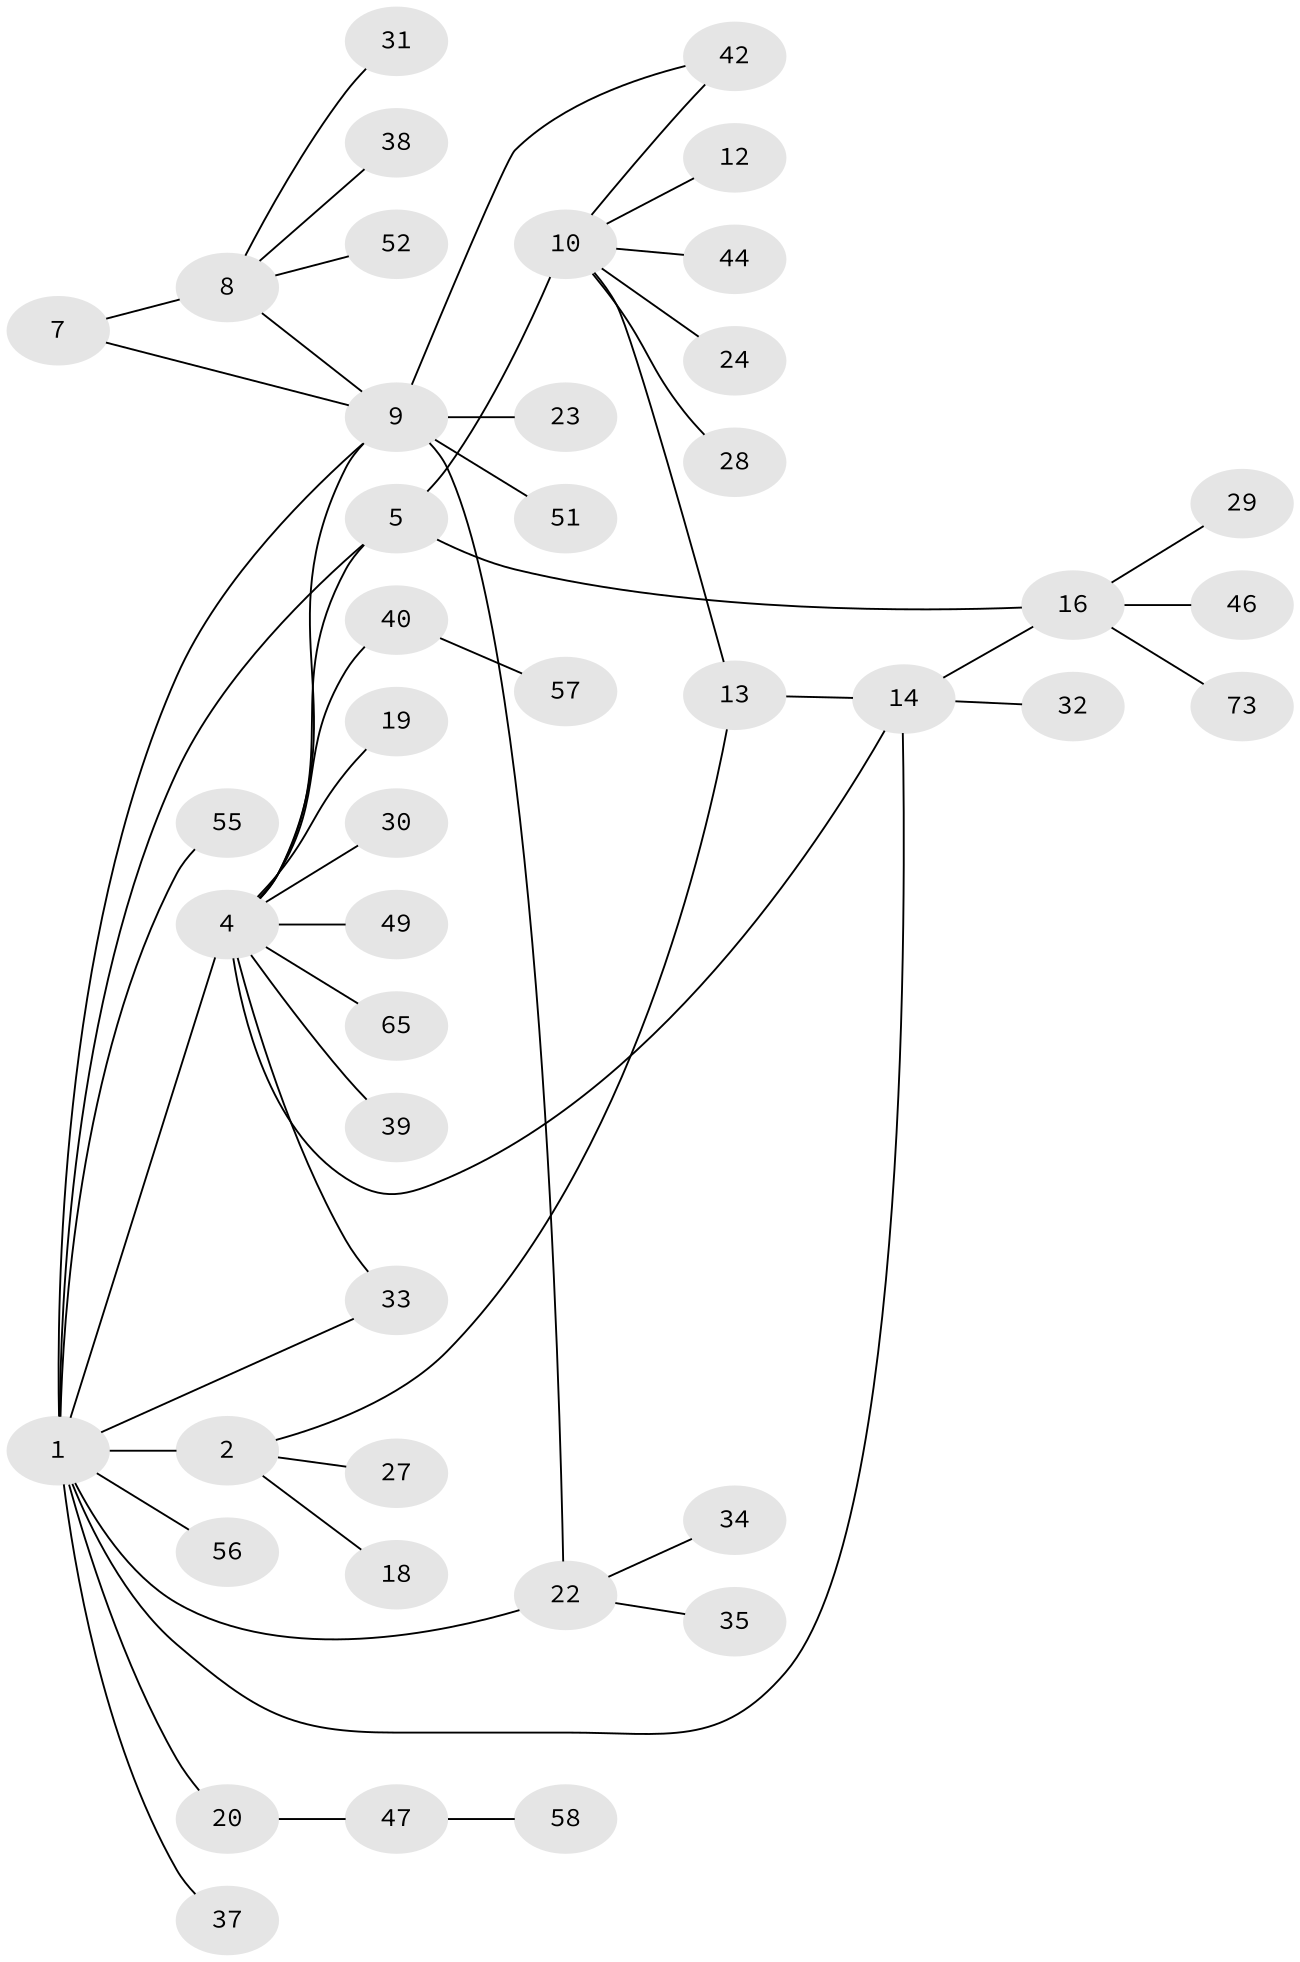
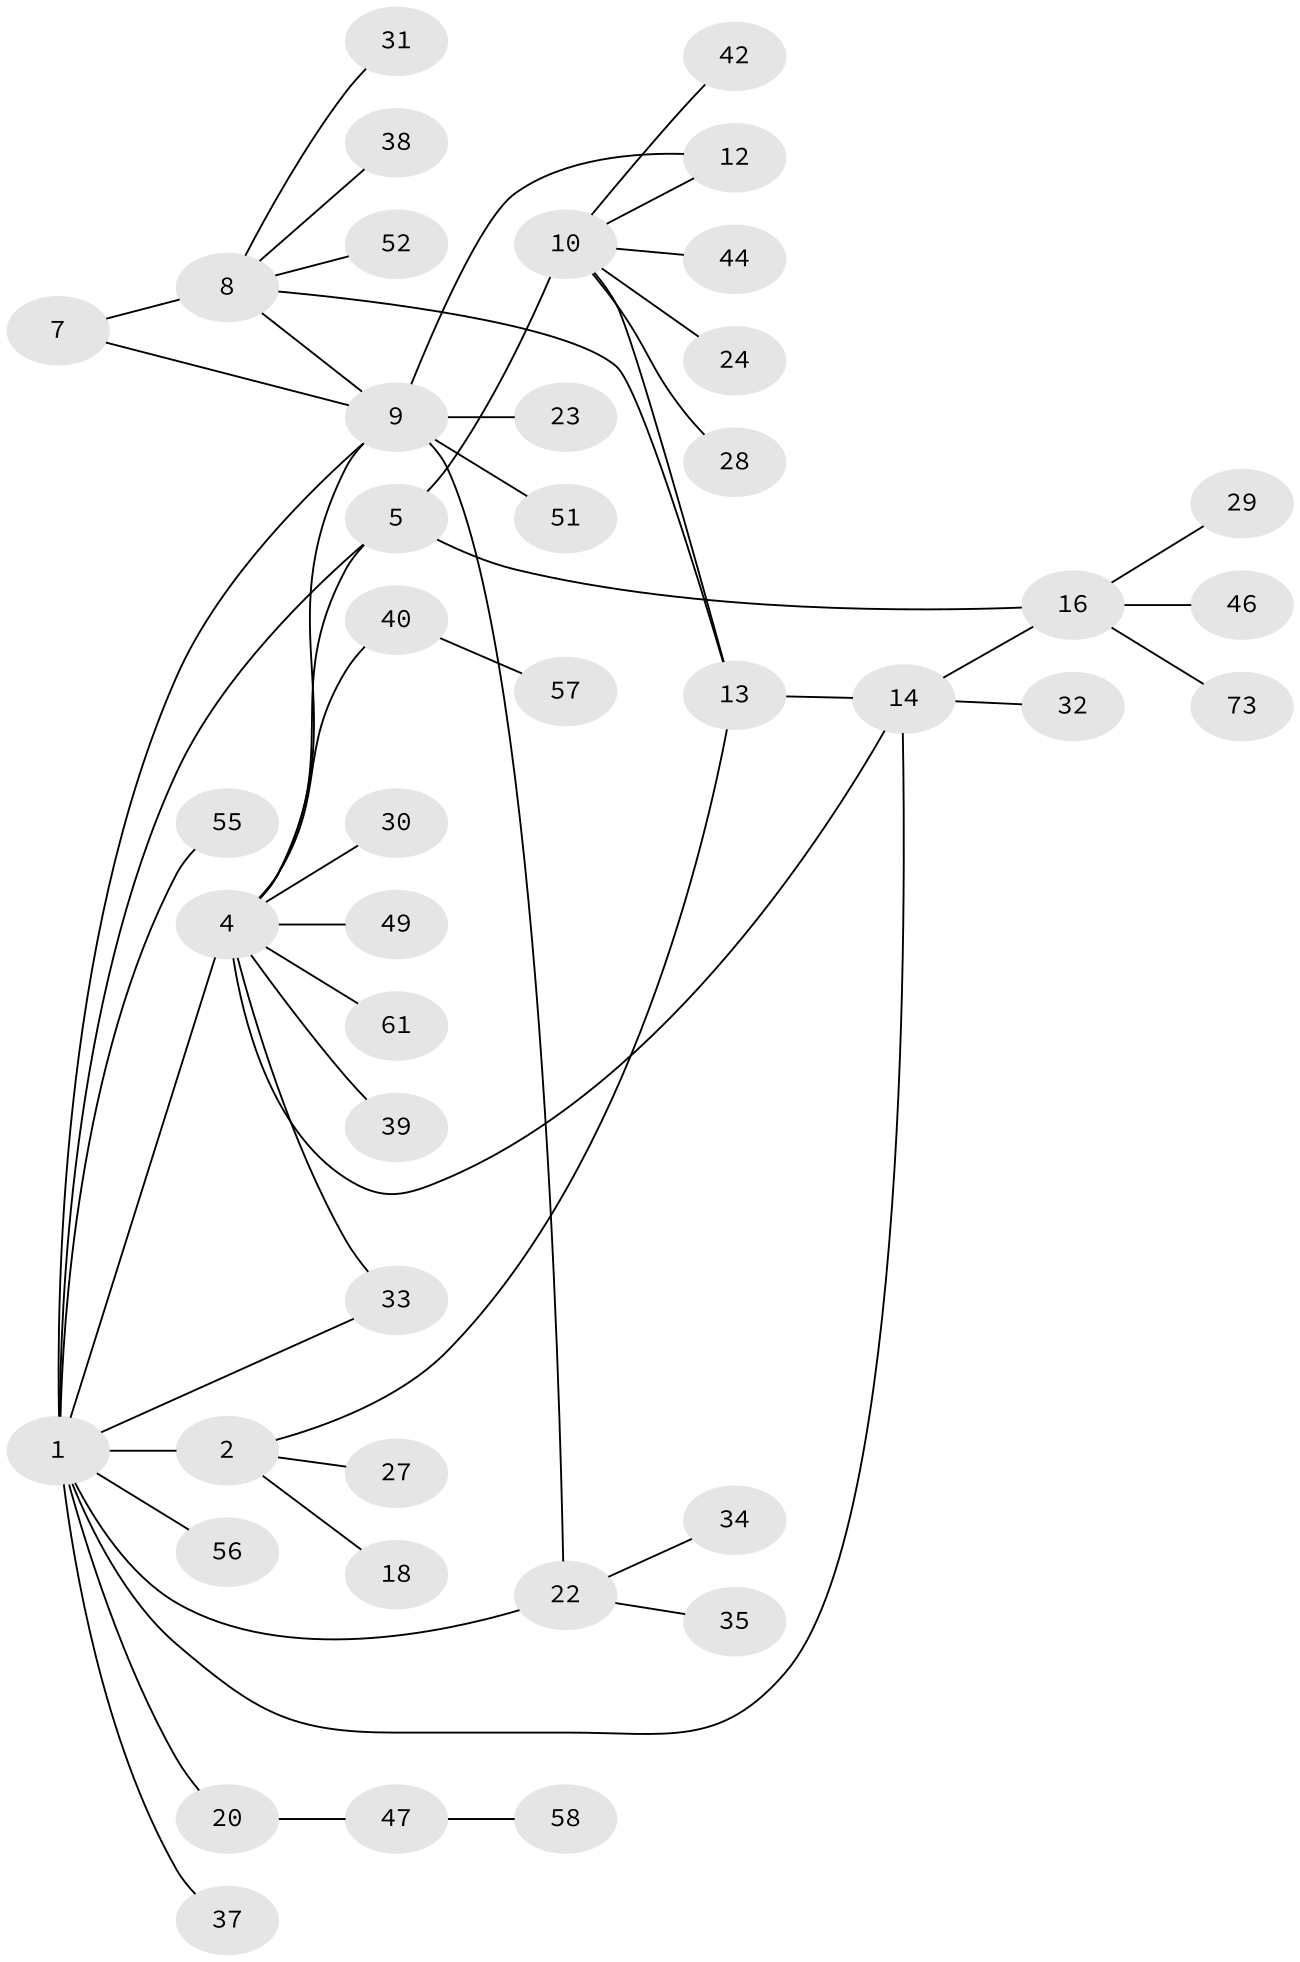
(500, 179) -> (500, 208)
none -> (602, 358)
(397, 722) -> none
(397, 1026) -> (397, 1026)
